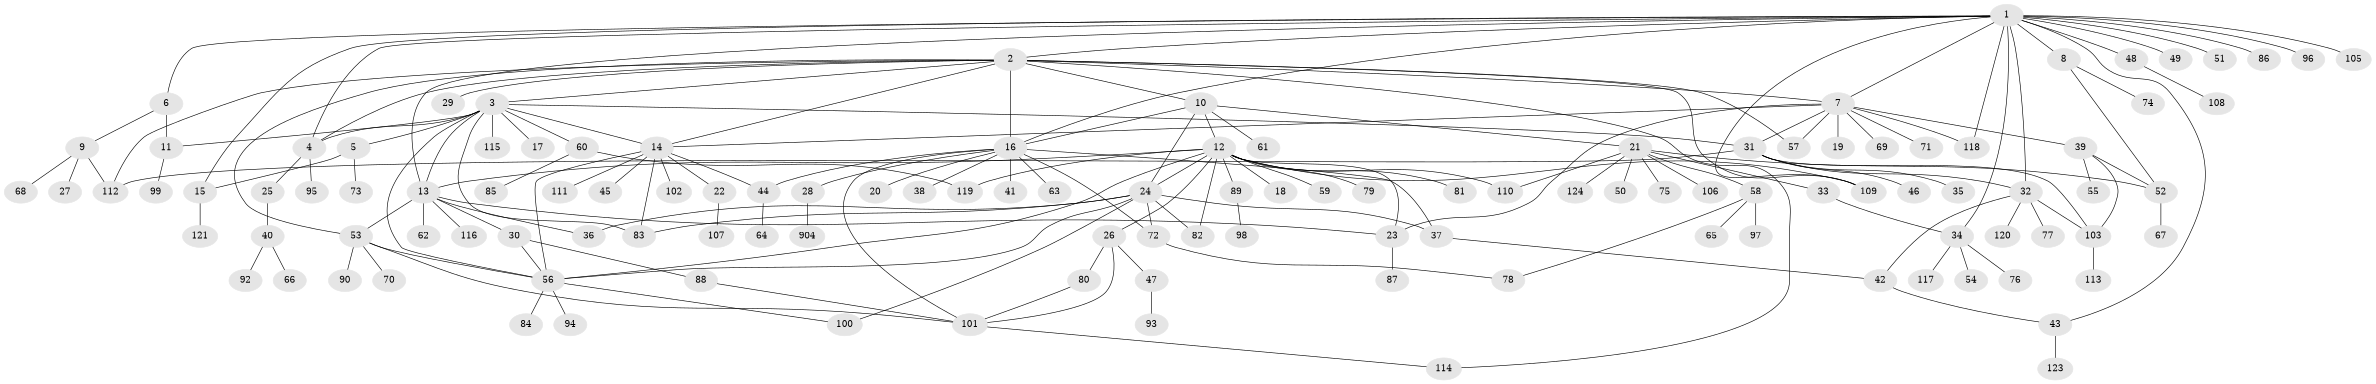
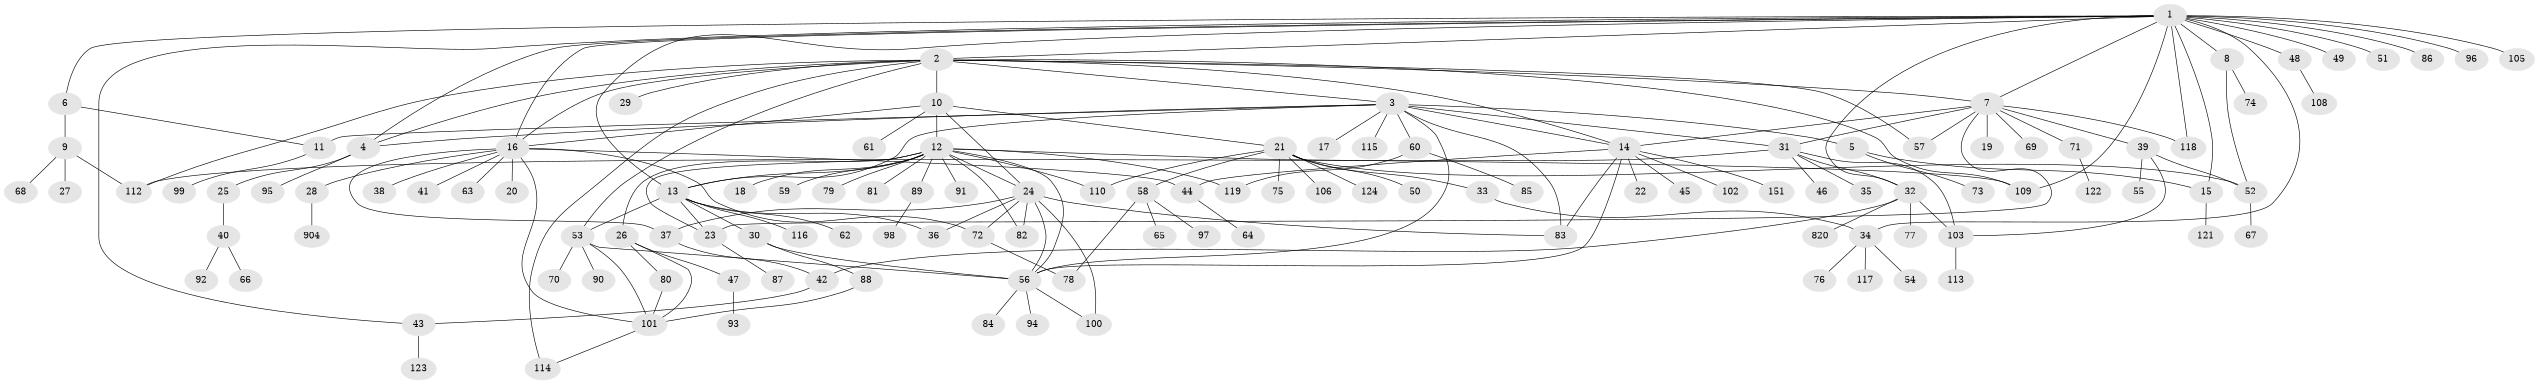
(560, 192) -> (1777, 192)
none -> (961, 192)
none -> (2093, 192)
(716, 236) -> none
(2003, 236) -> (1820, 236)
